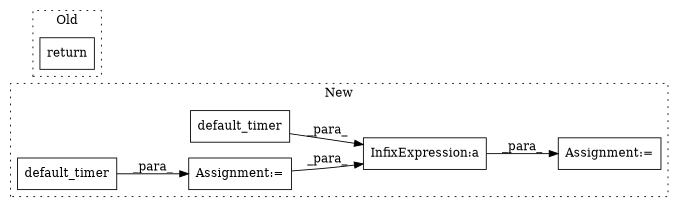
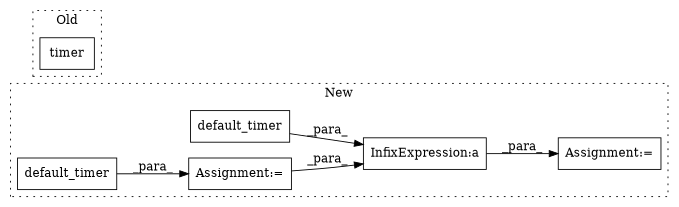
(67, 54) -> (67, 54)
